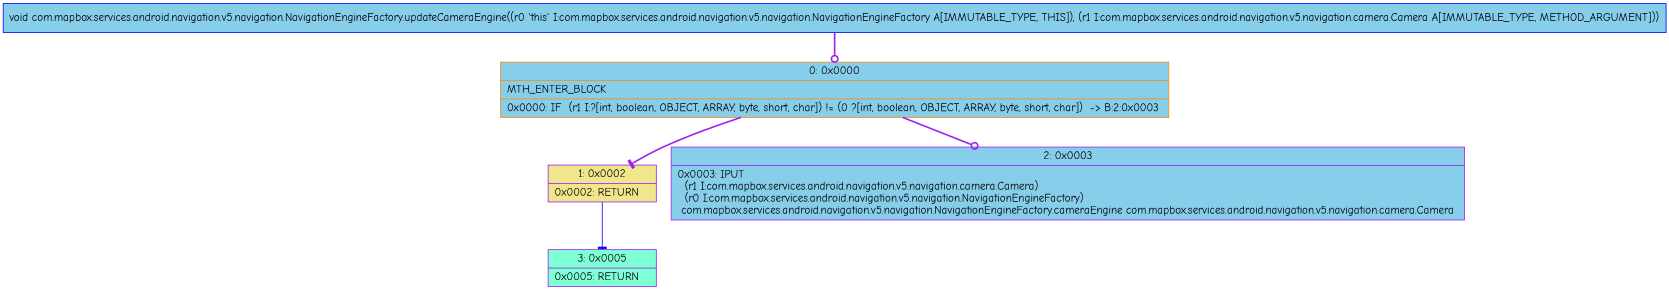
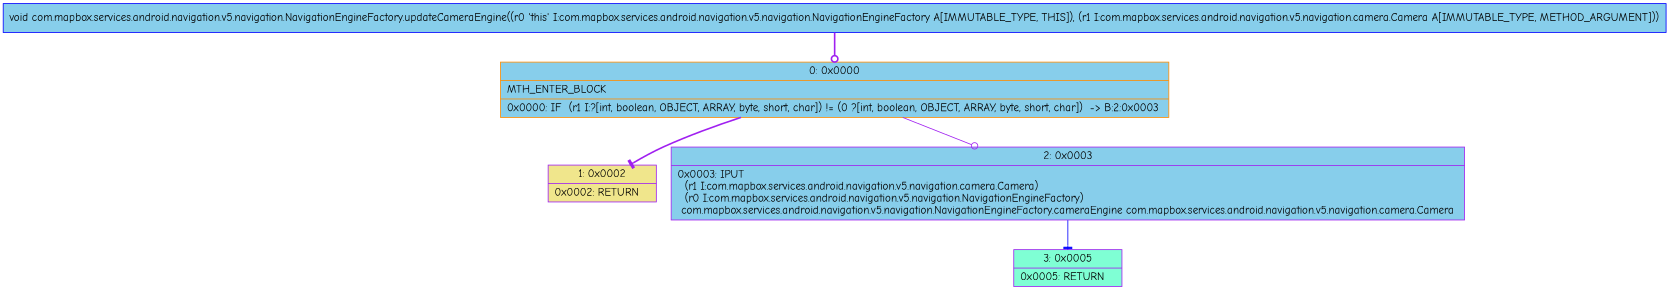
(937, 131) -> (937, 131)
(602, 224) -> (1068, 233)
